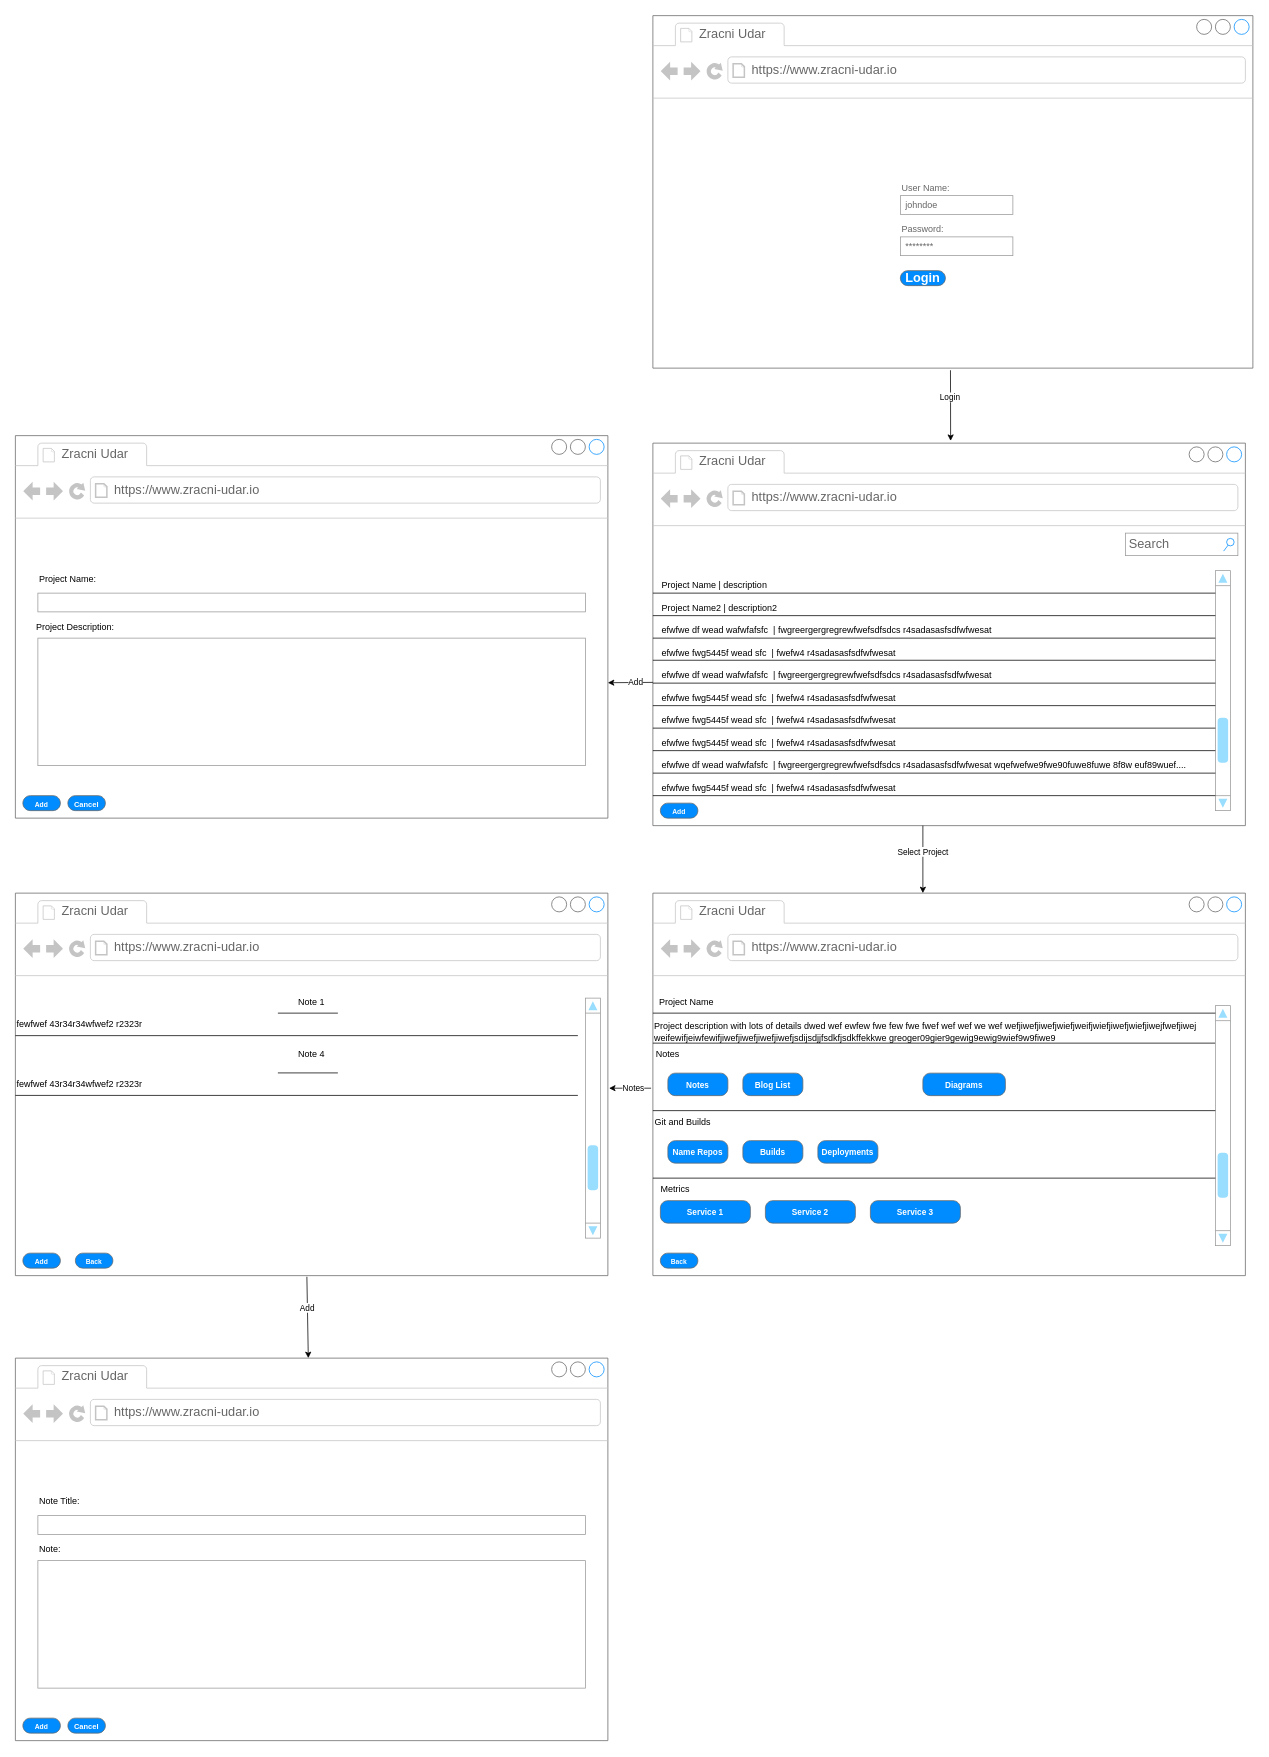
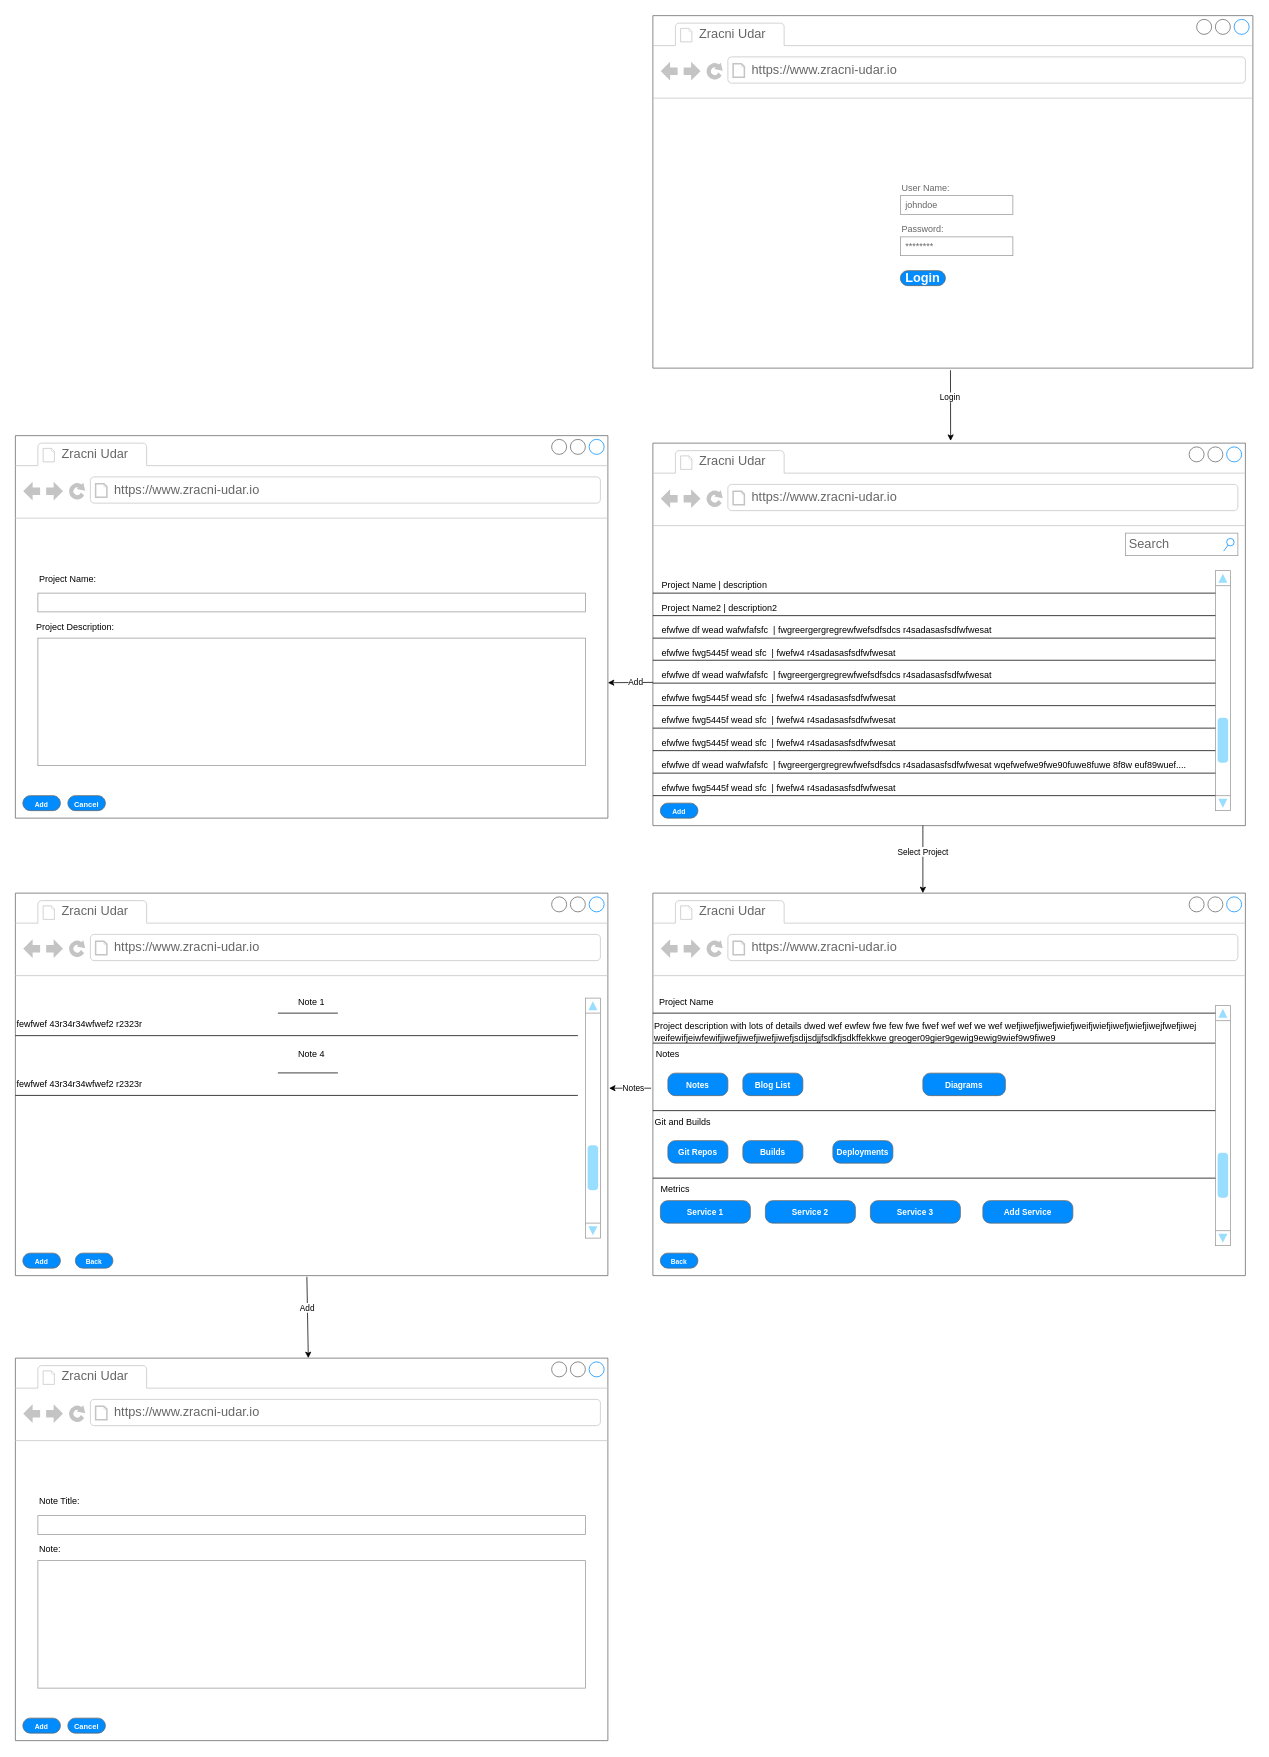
(698, 1152) -> (698, 1152)
(848, 1152) -> (863, 1152)
none -> (1028, 1212)
